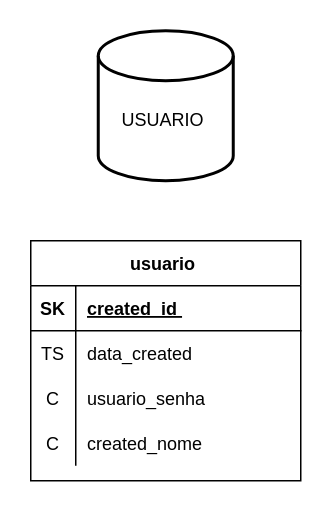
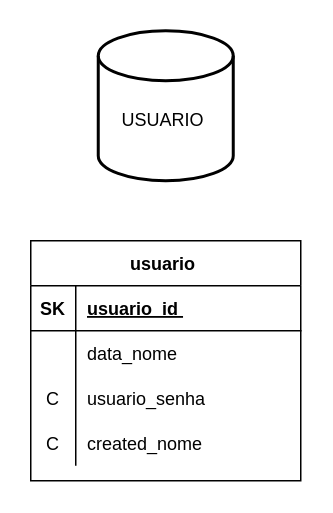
(135, 309) -> (133, 309)
(53, 353) -> none
(147, 354) -> (132, 354)
